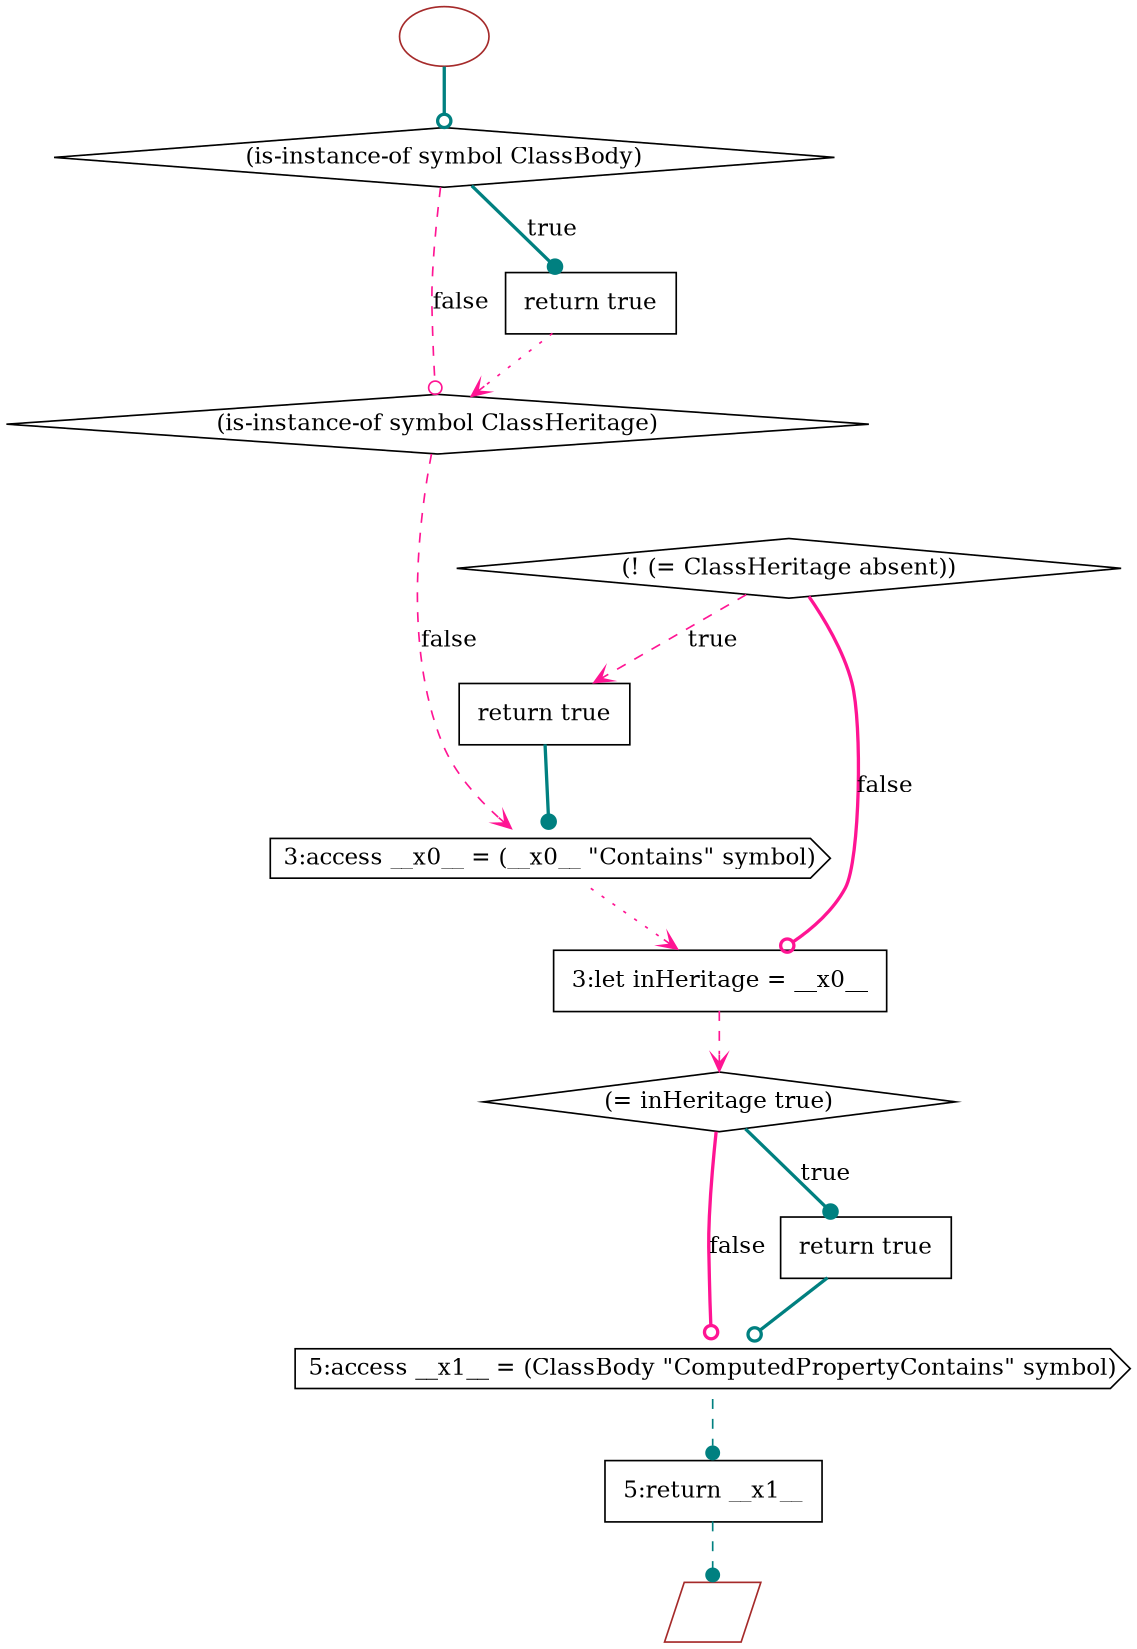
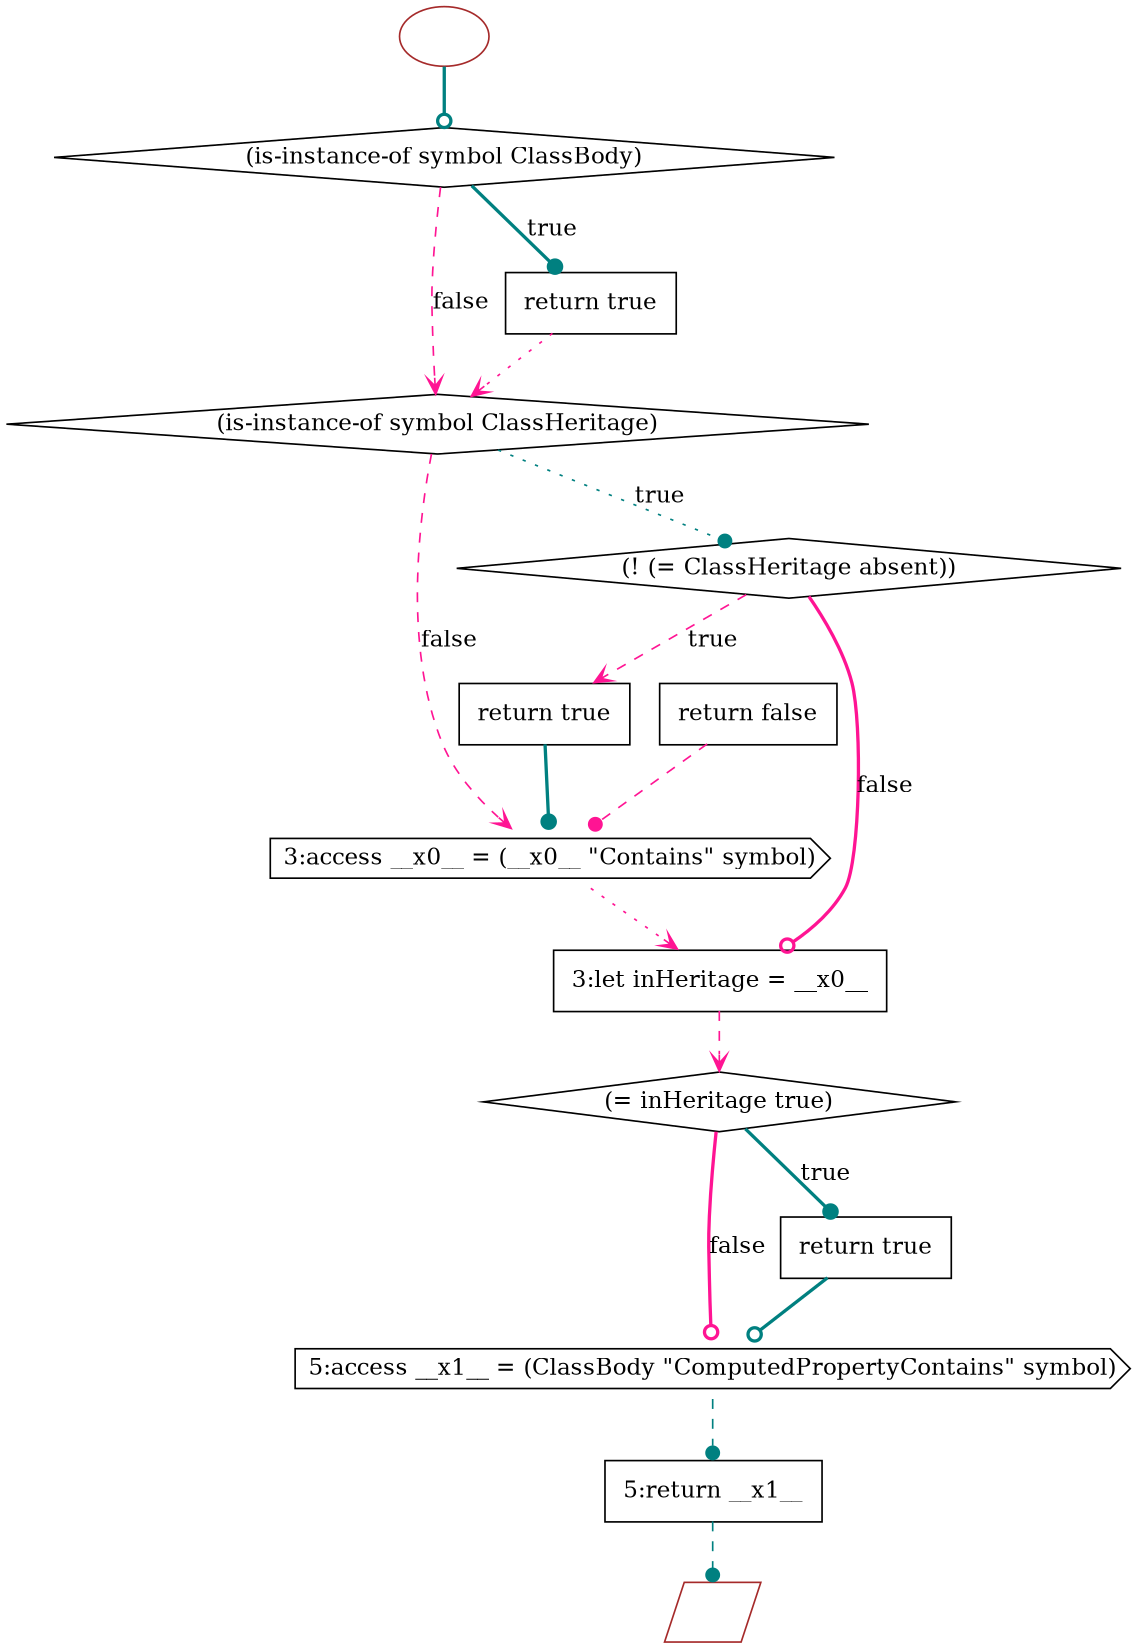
(432, 282) -> (432, 282)
none -> (608, 494)
none -> (747, 713)
